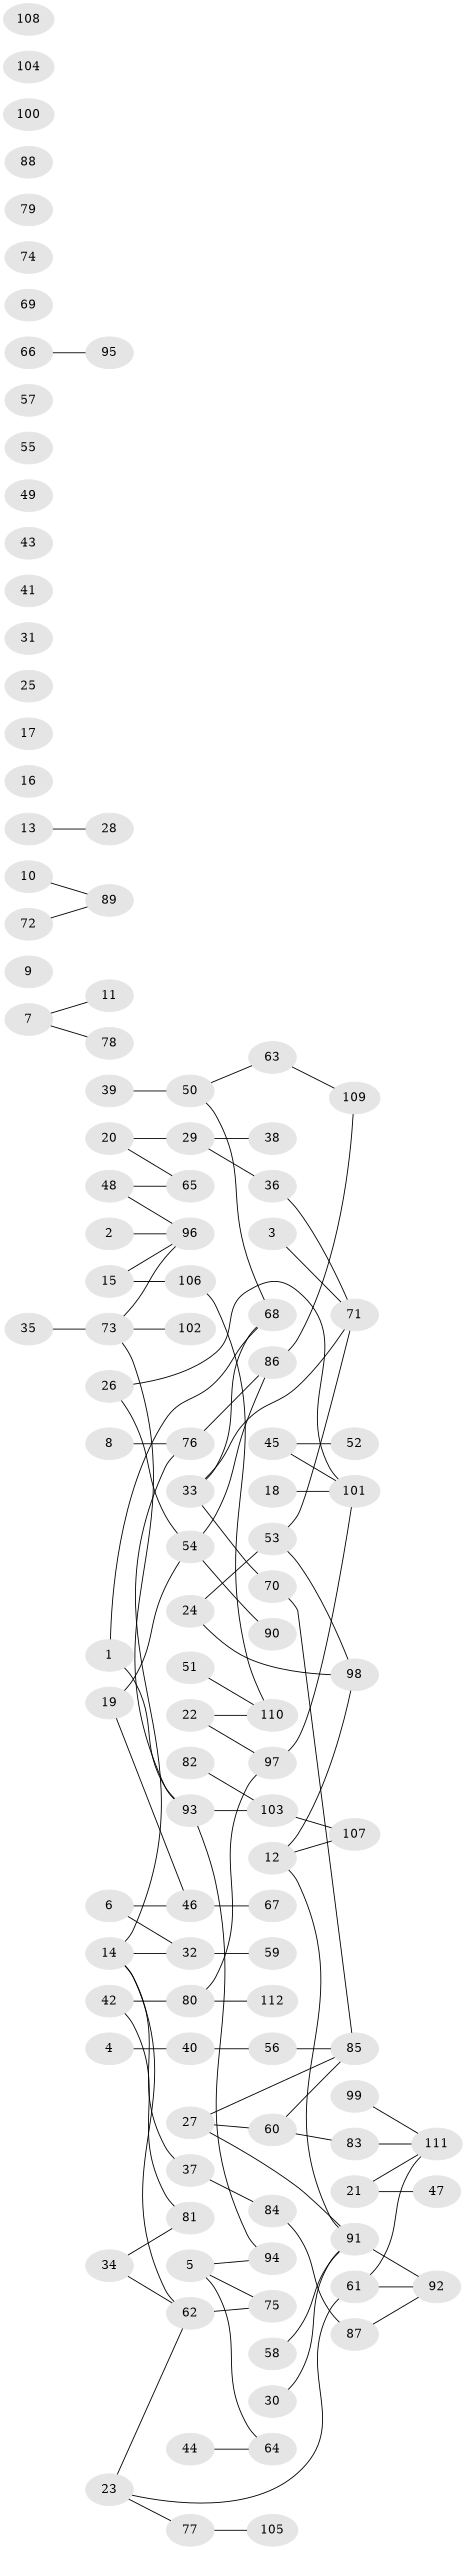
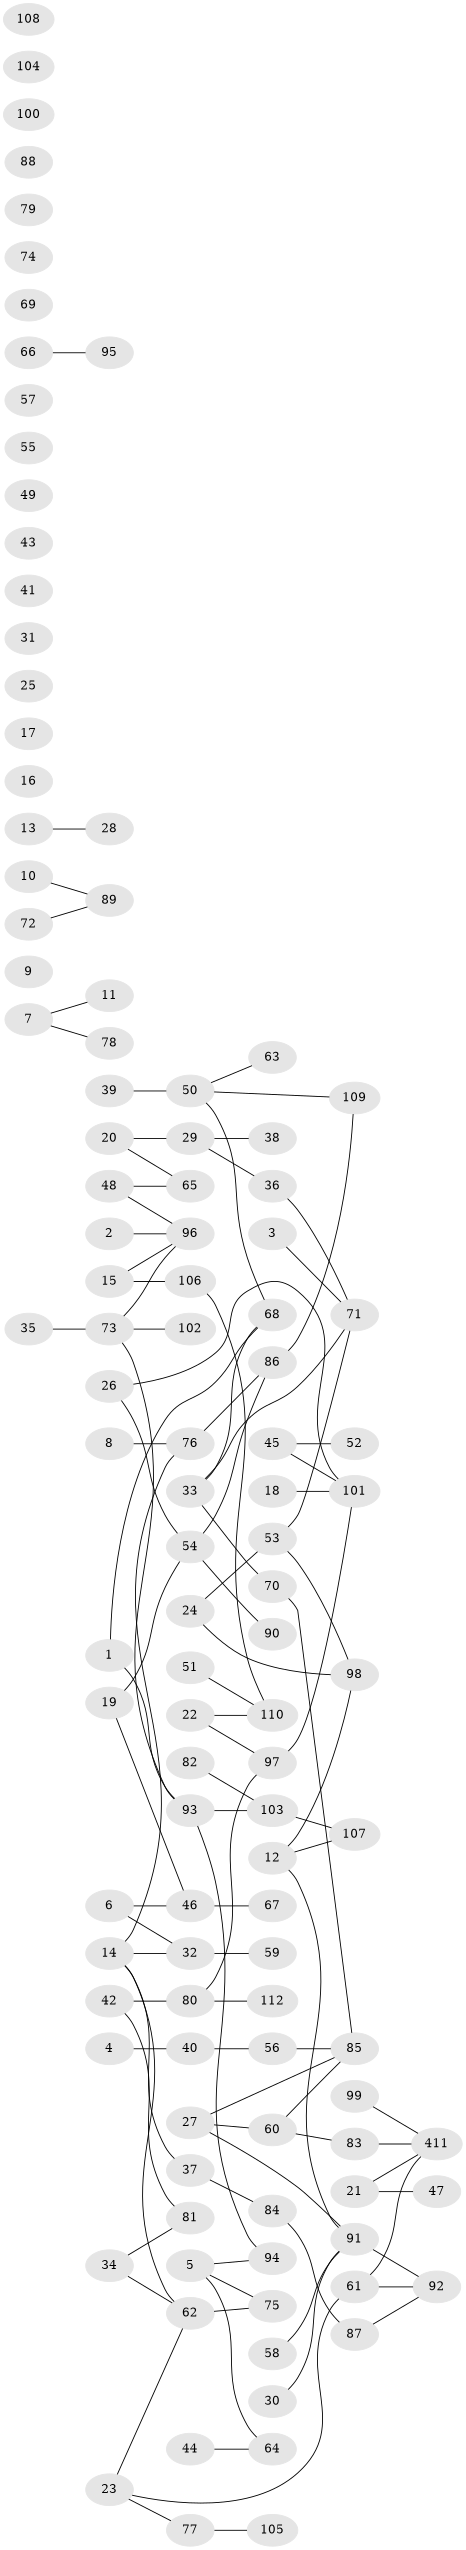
(313, 1078) -> (272, 1094)
(437, 2144) -> (437, 2144)
